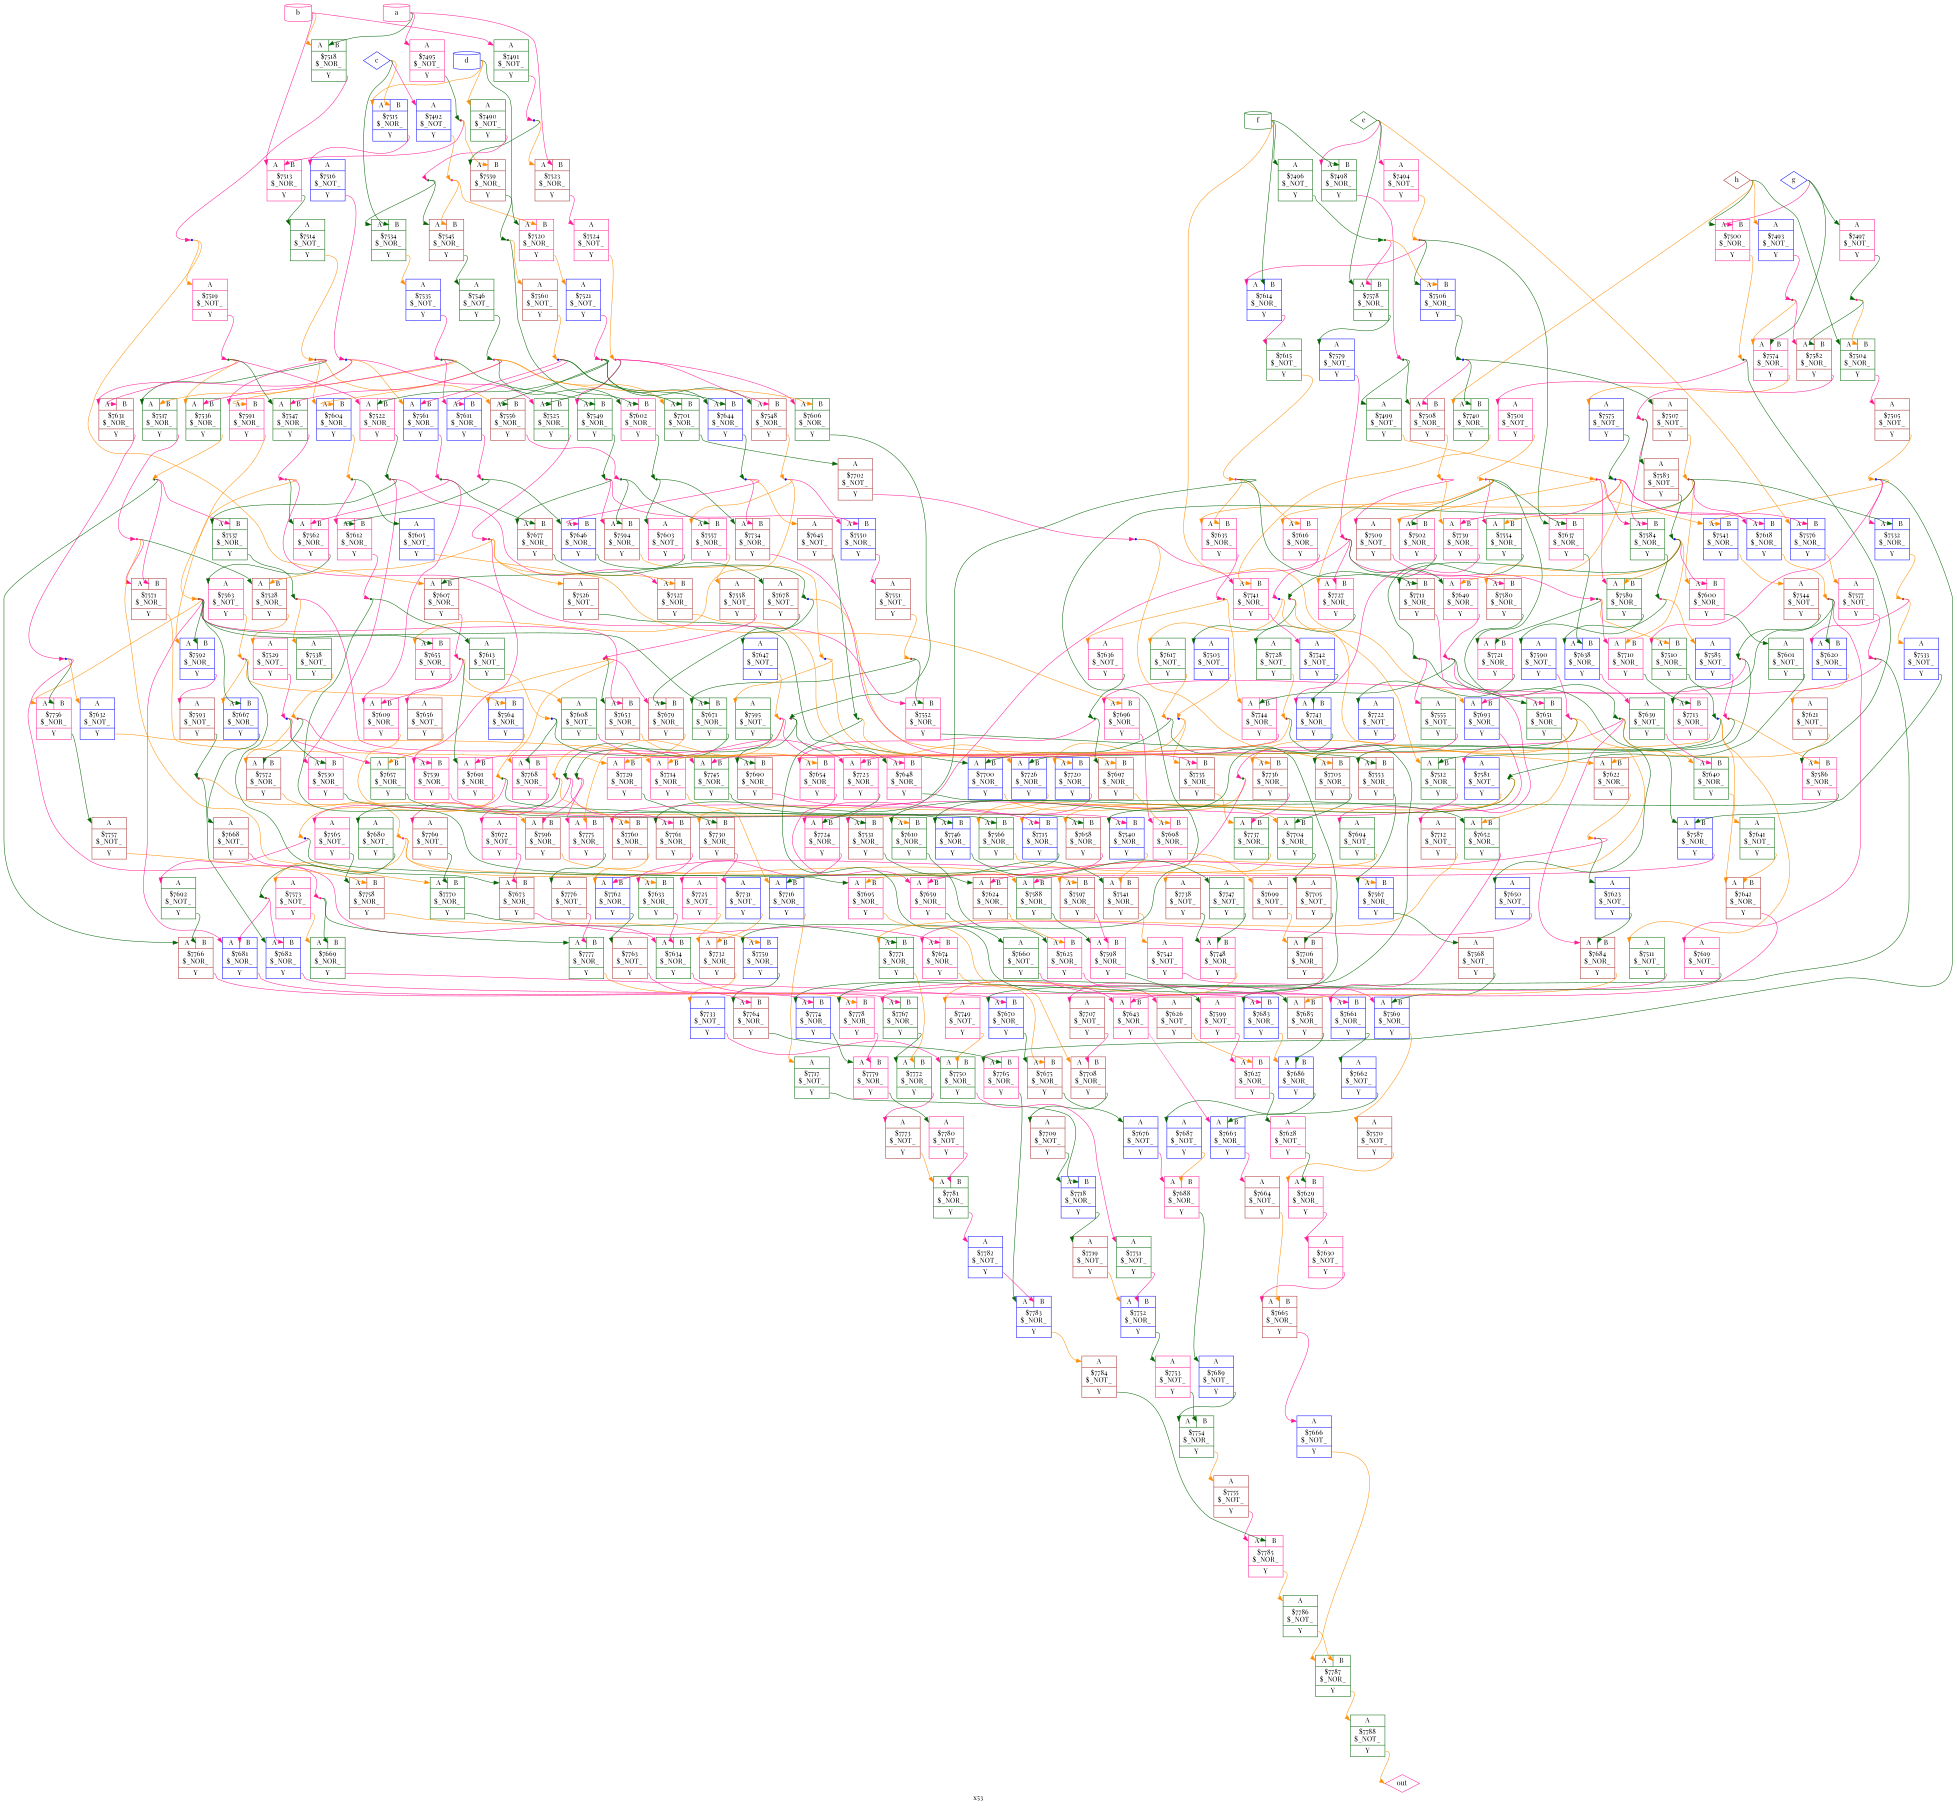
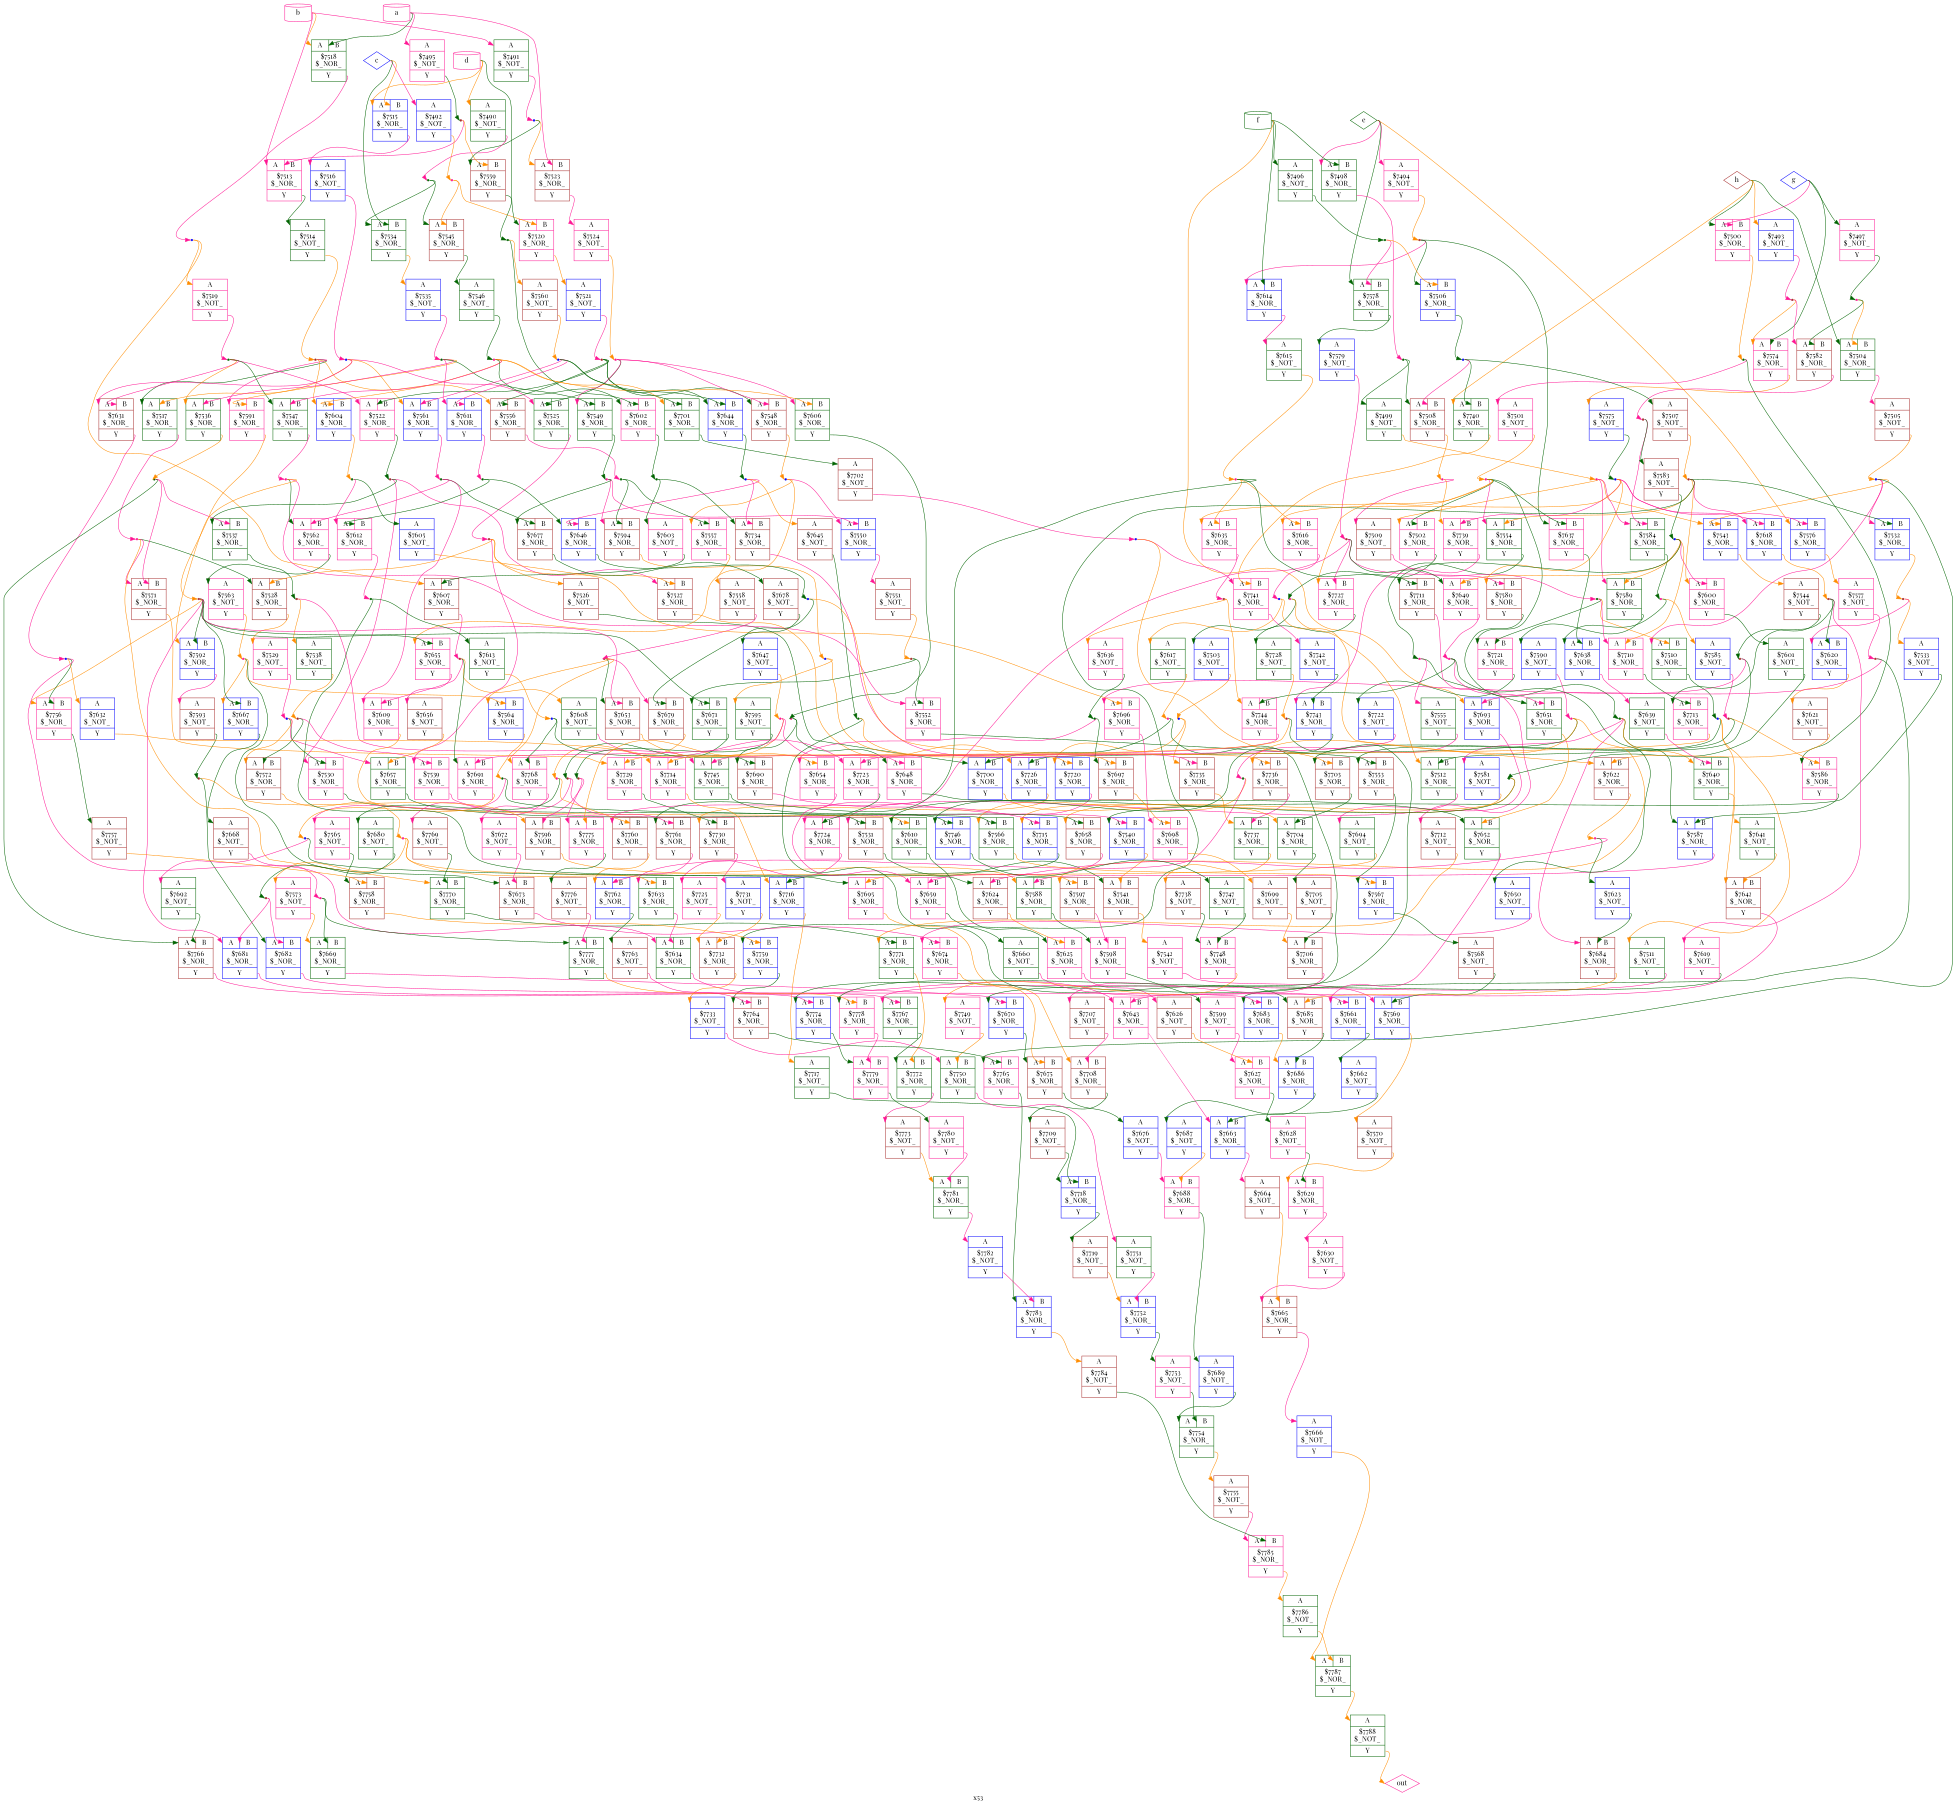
(467, 61) -> (467, 61)
